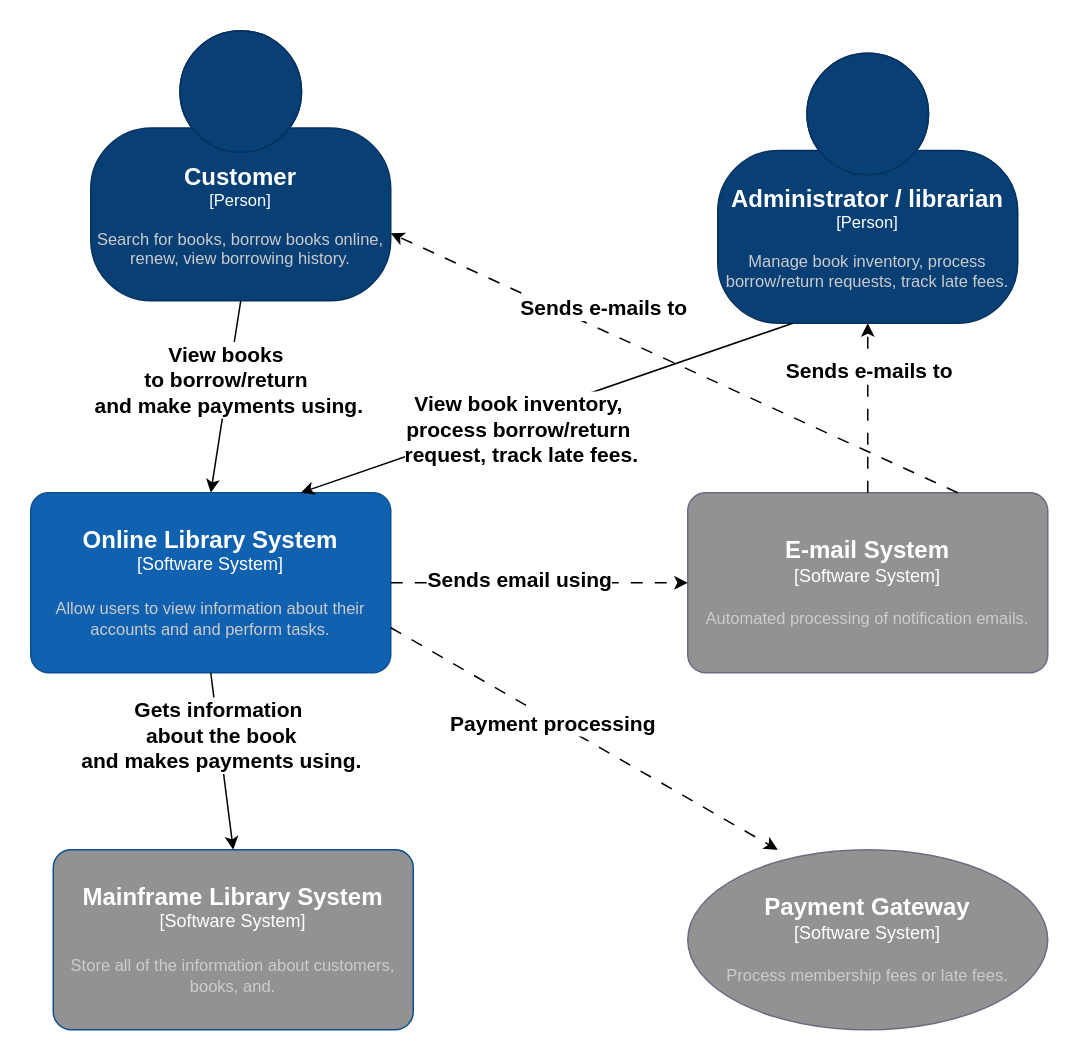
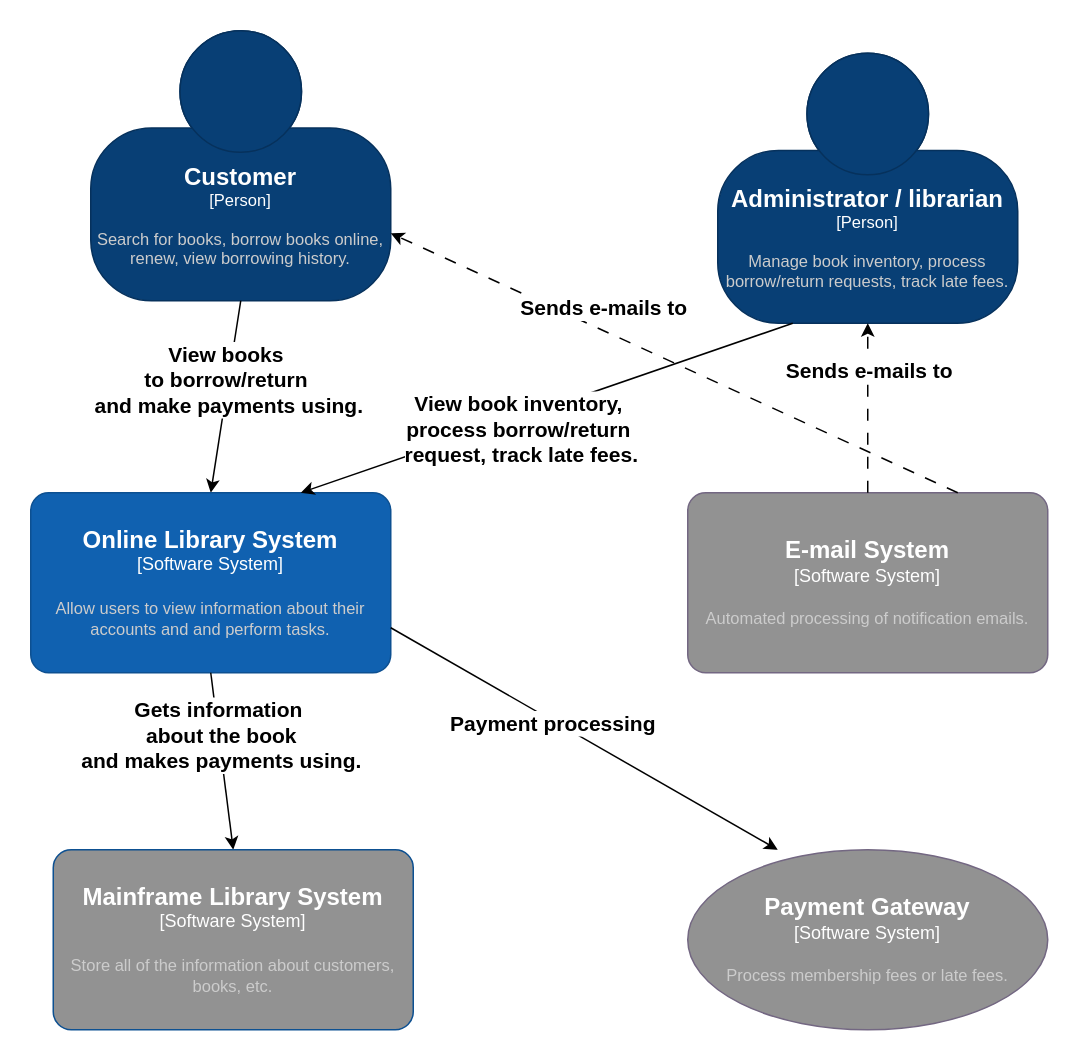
(516, 583) -> none
(690, 799) -> (690, 799)
(233, 940) -> (233, 940)
